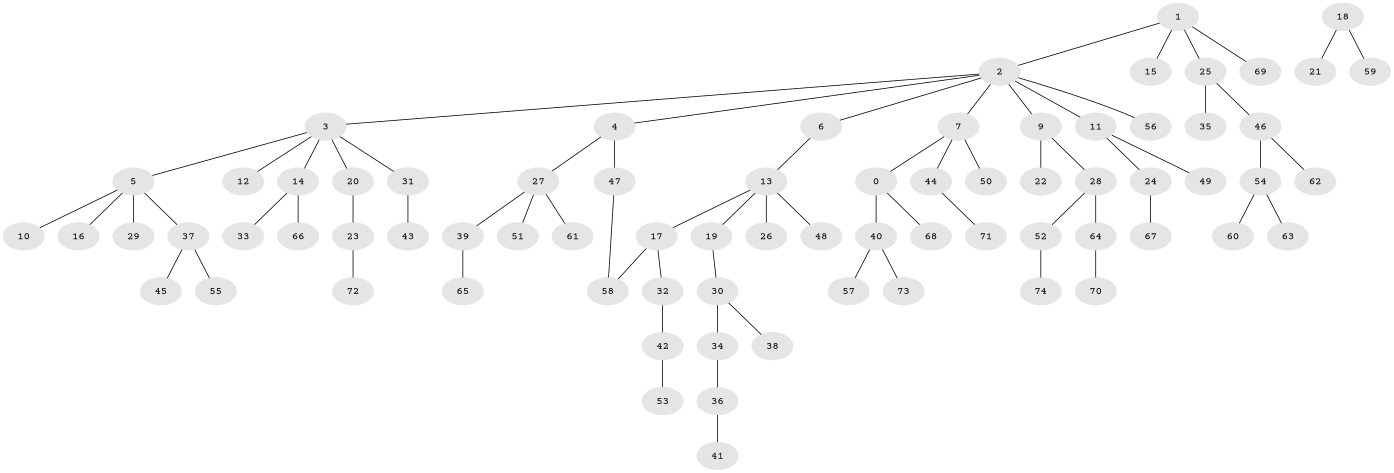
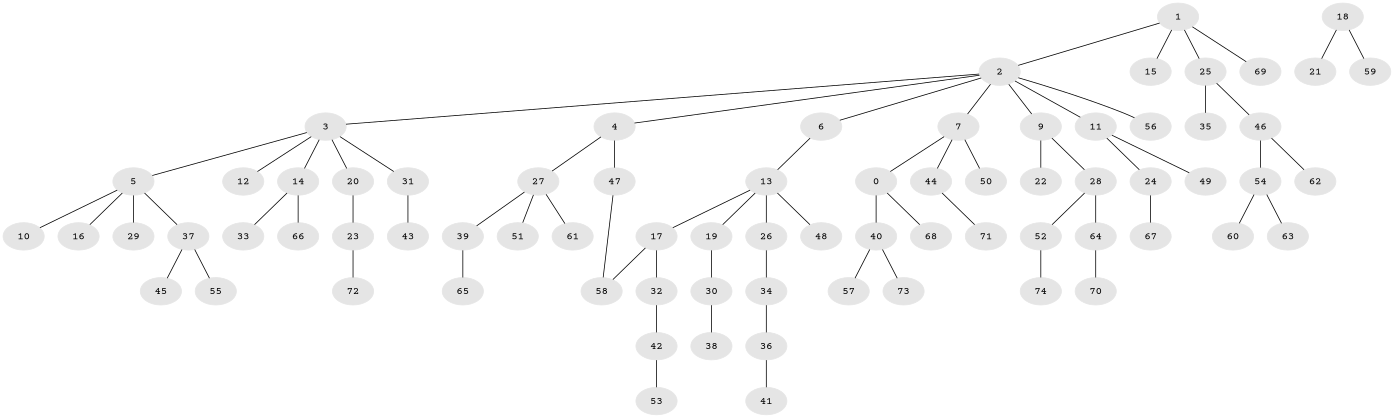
(718, 319) -> (766, 264)
